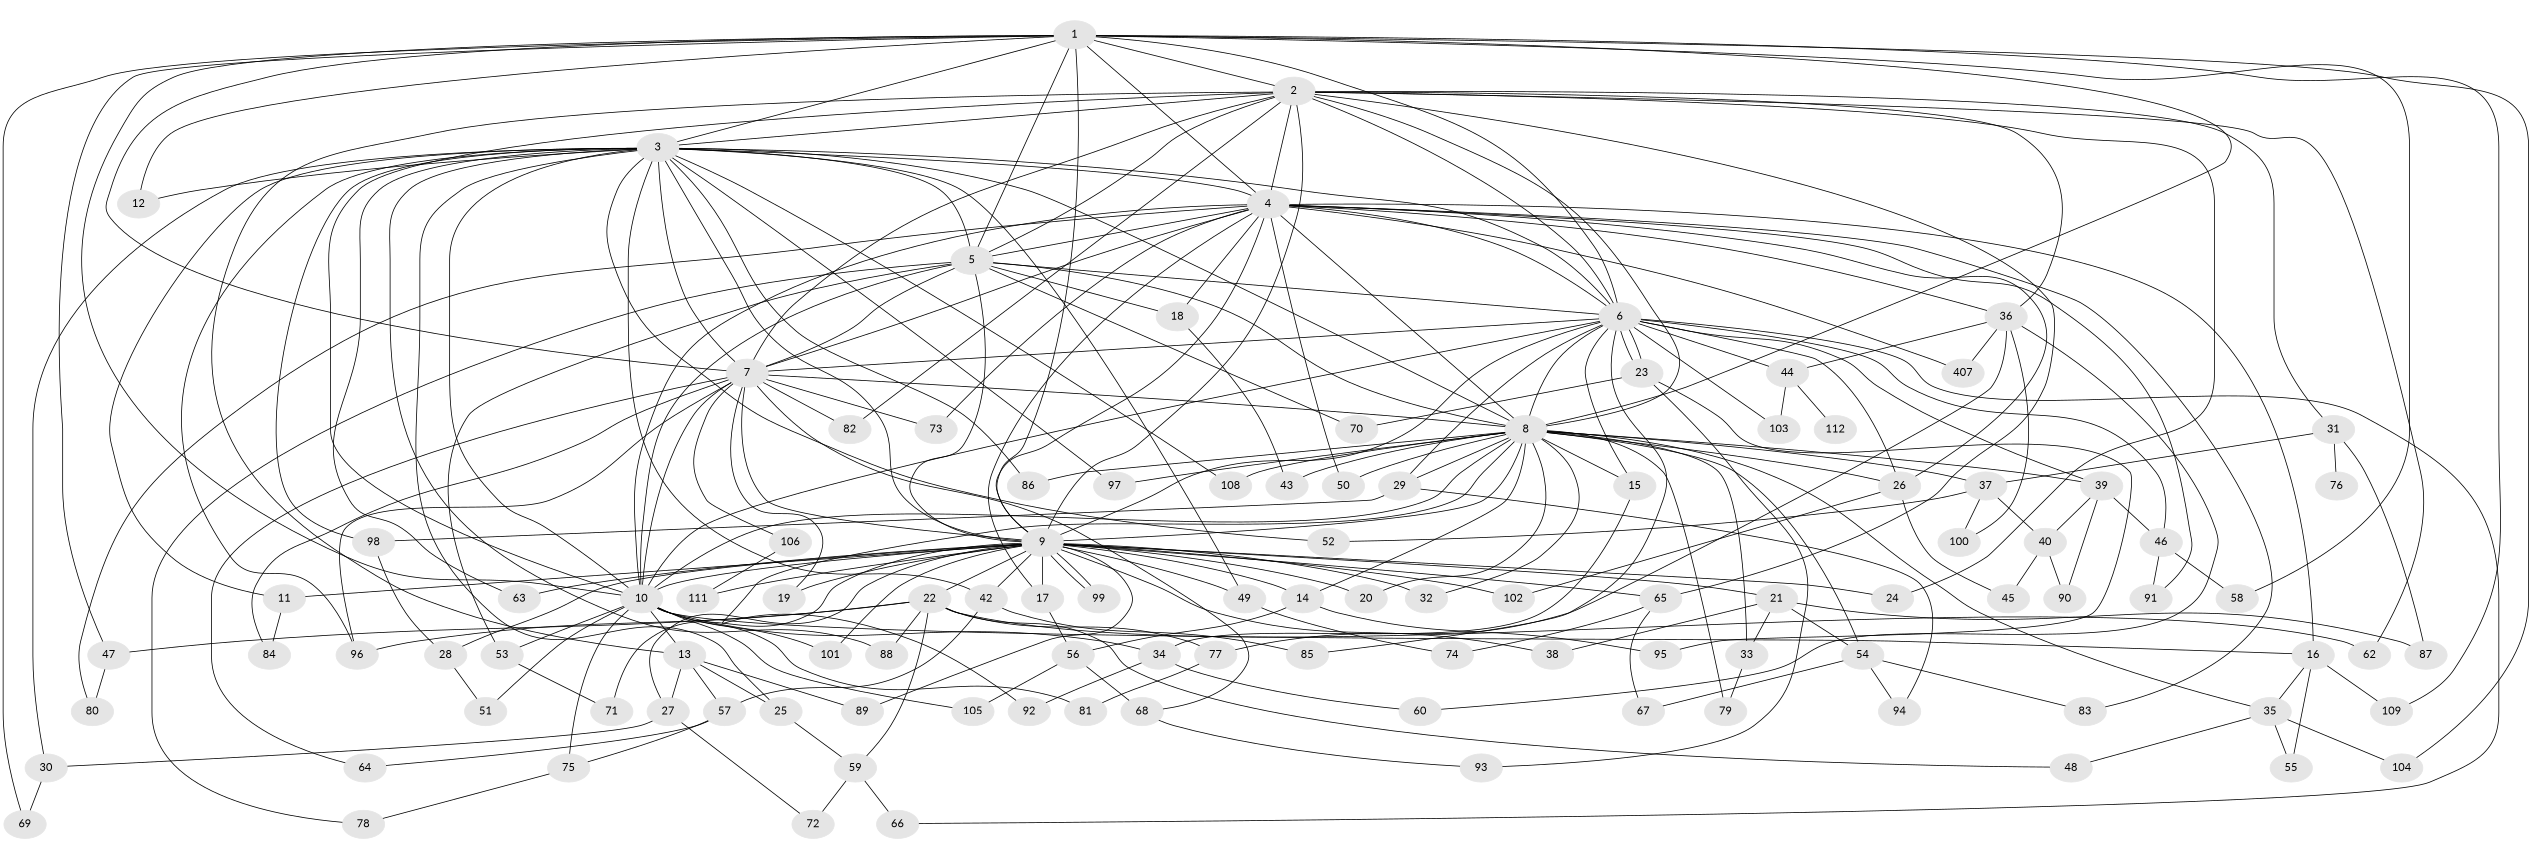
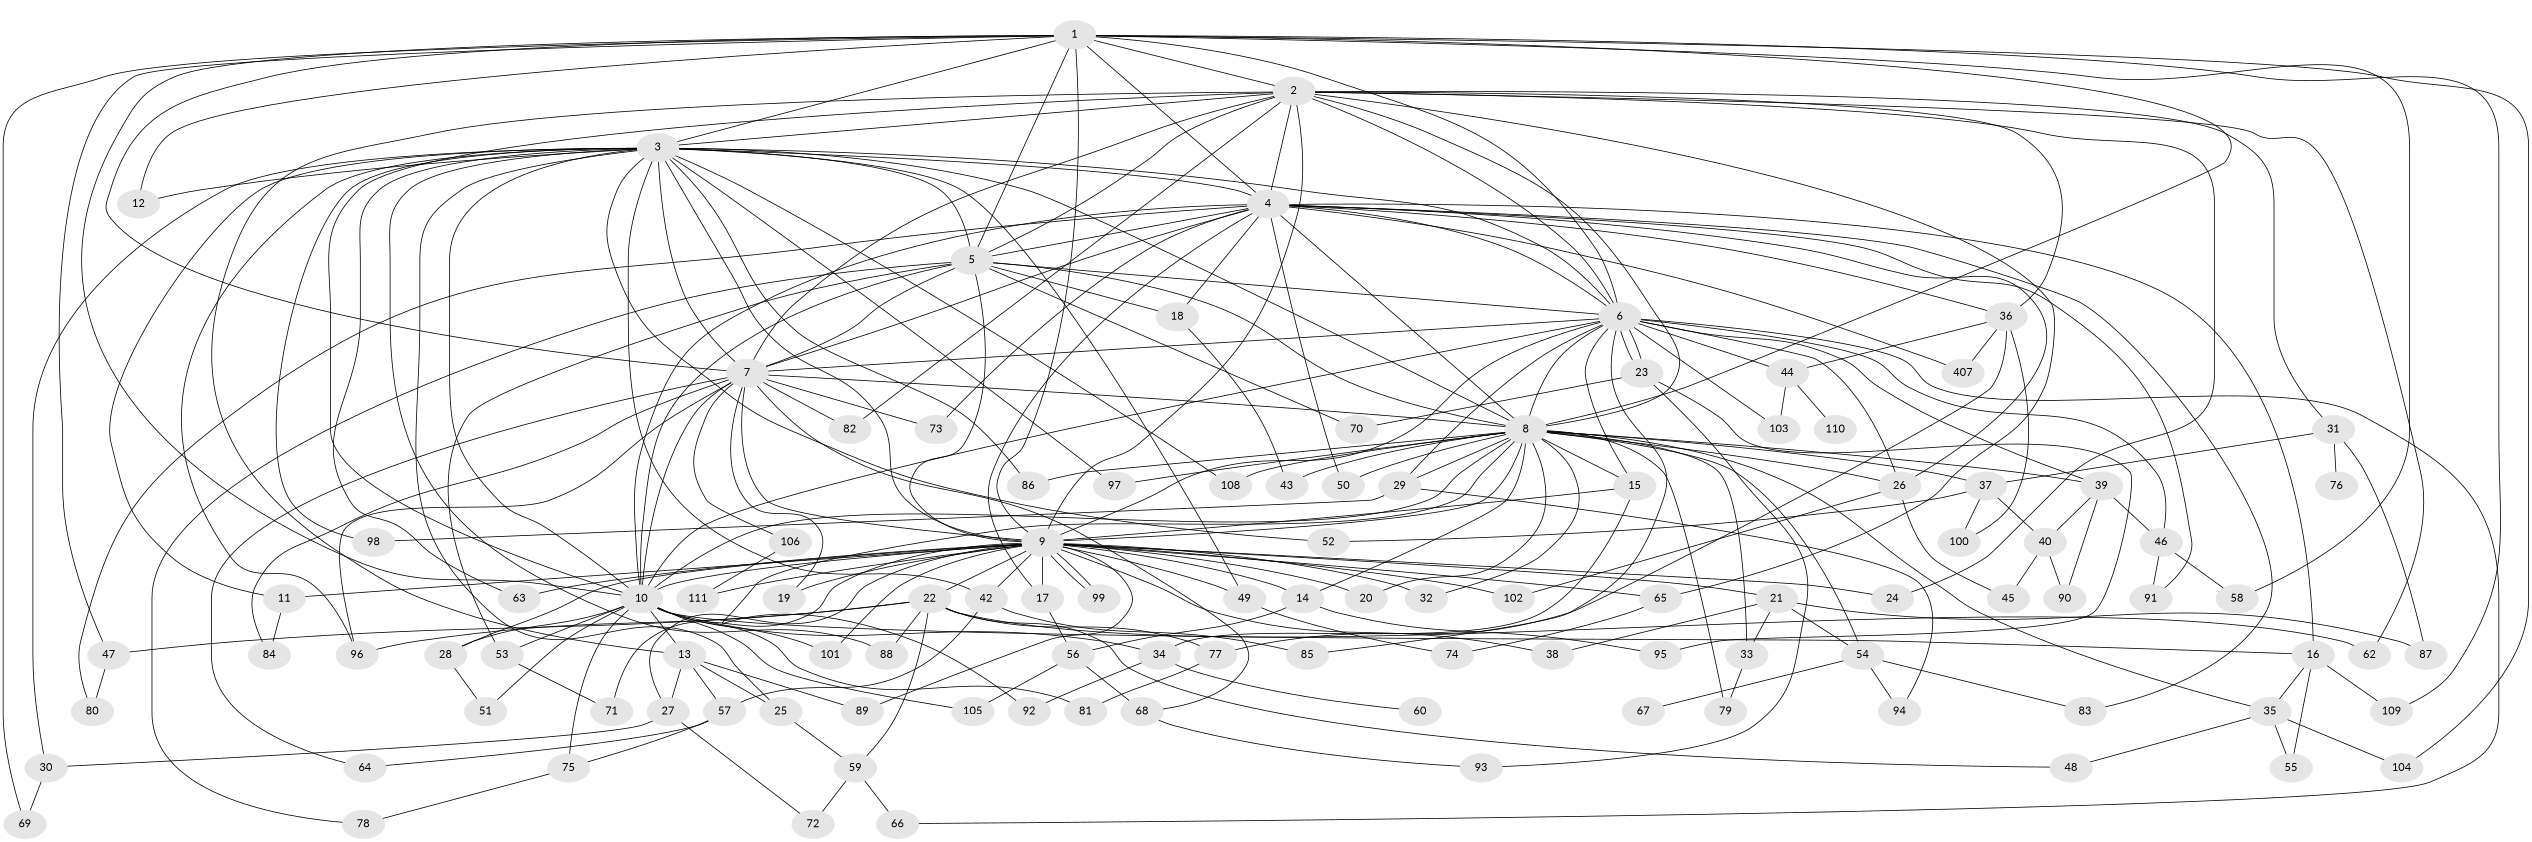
(1141, 389) -> (1339, 516)
(1835, 430) -> (1835, 430)
(400, 604) -> (571, 621)
(1998, 634) -> none
(1630, 655) -> none
